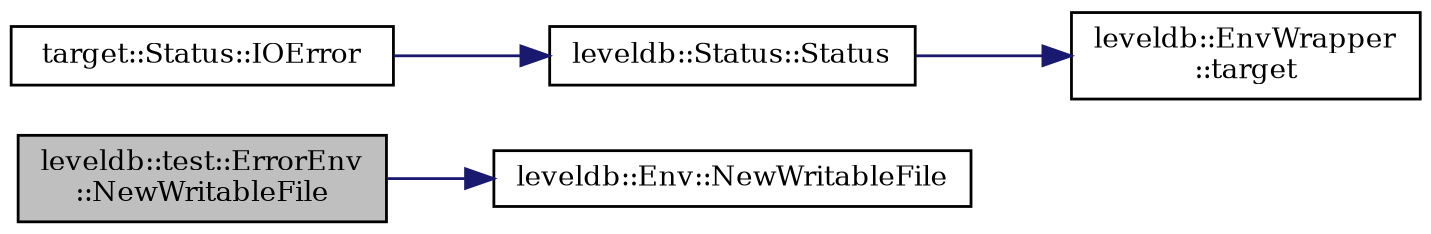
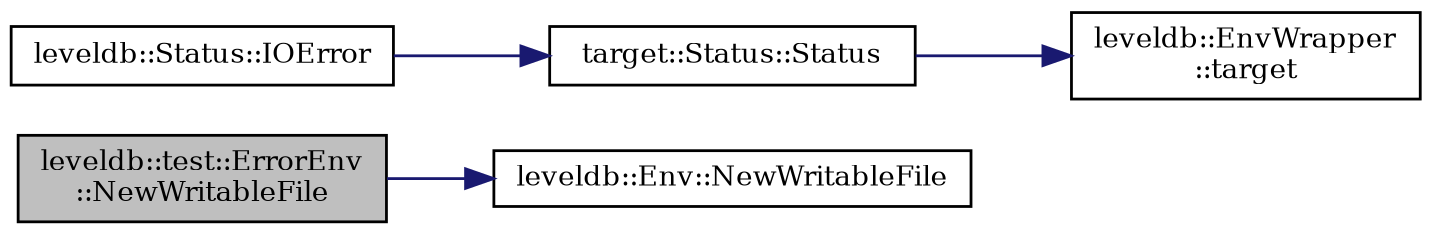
(202, 56) -> (202, 56)
(732, 56) -> (732, 56)
